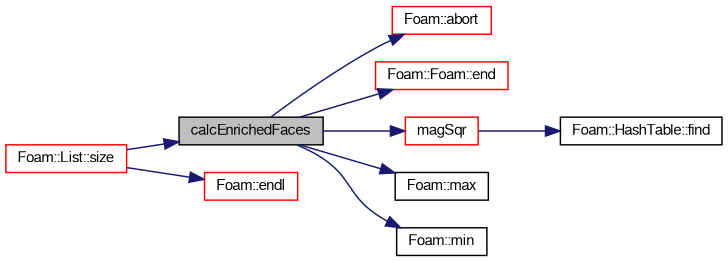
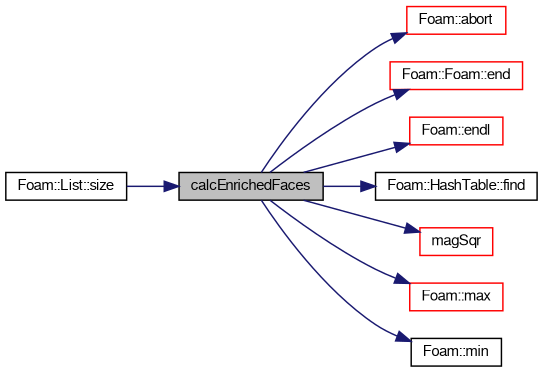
(512, 131) -> (342, 186)
(66, 159) -> (66, 186)
(158, 172) -> (349, 160)
(442, 186) -> (456, 297)
